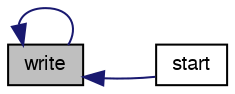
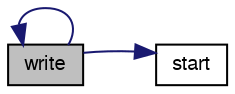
(130, 78) -> (109, 51)
